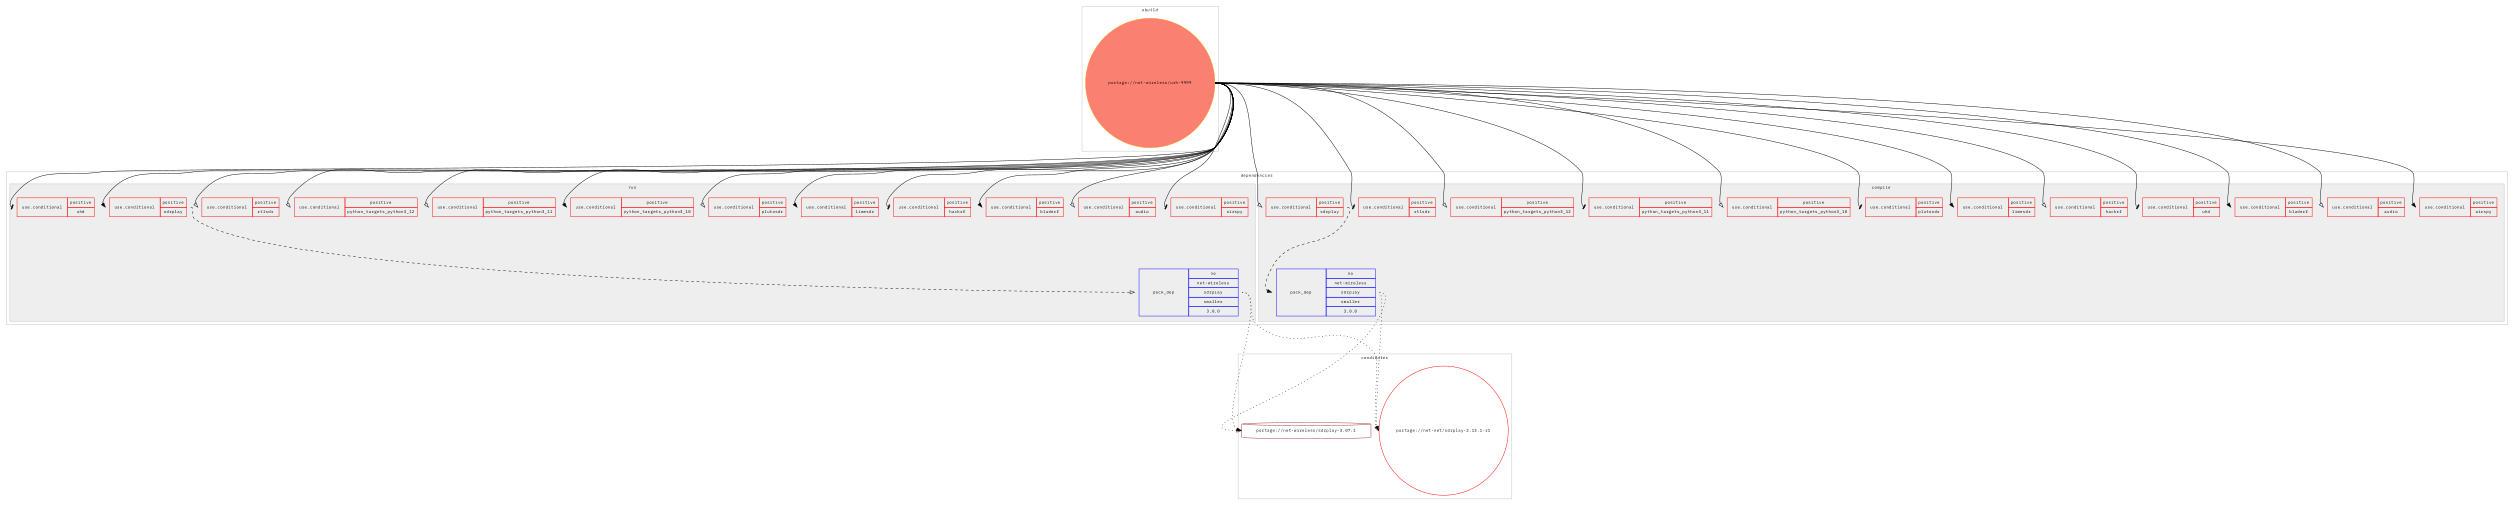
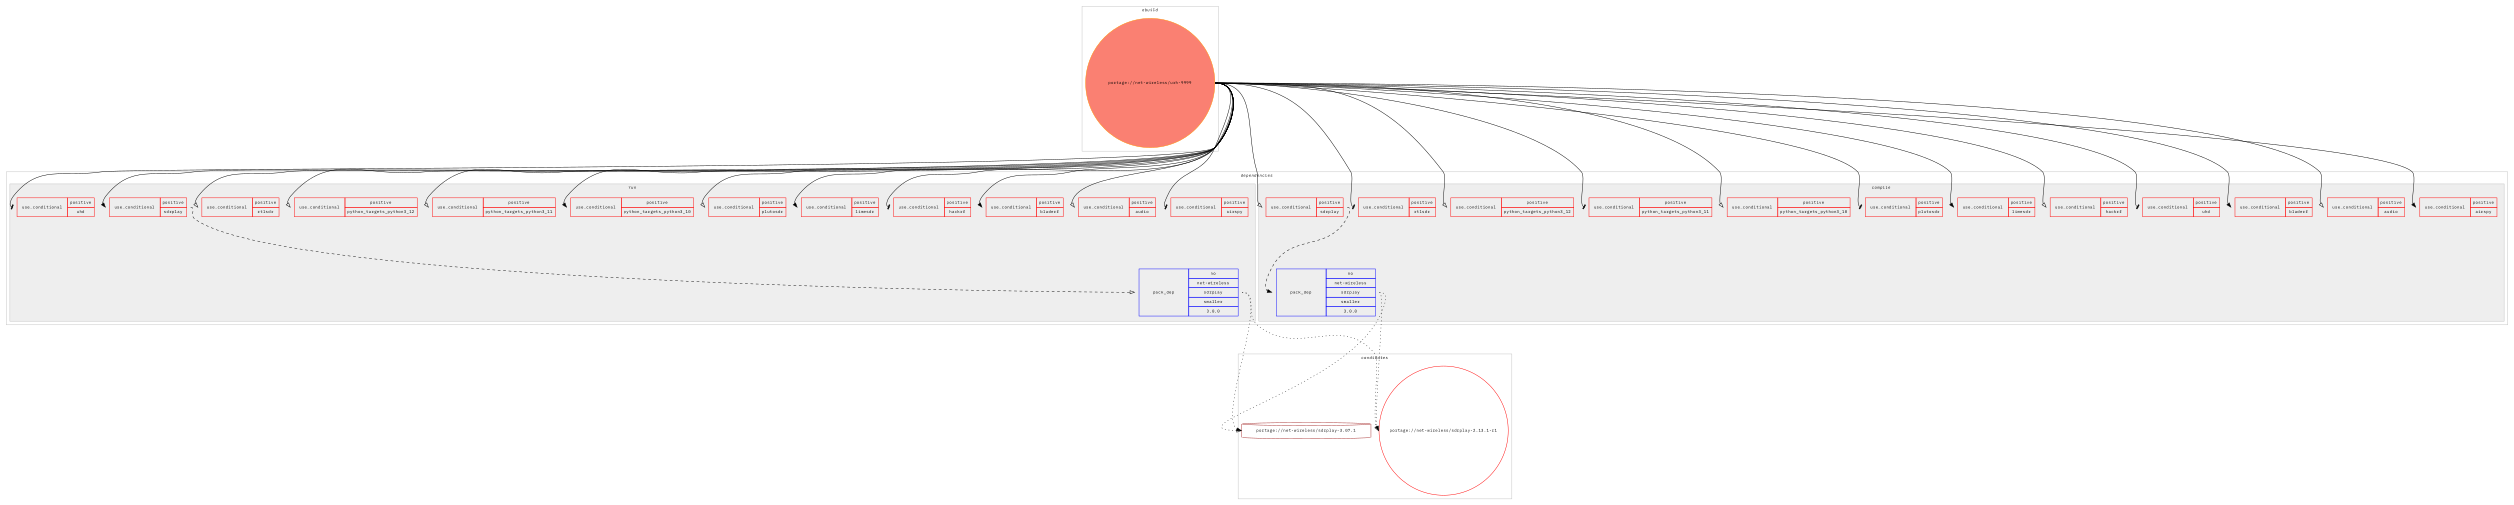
(1444, 431) -> (1444, 431)
